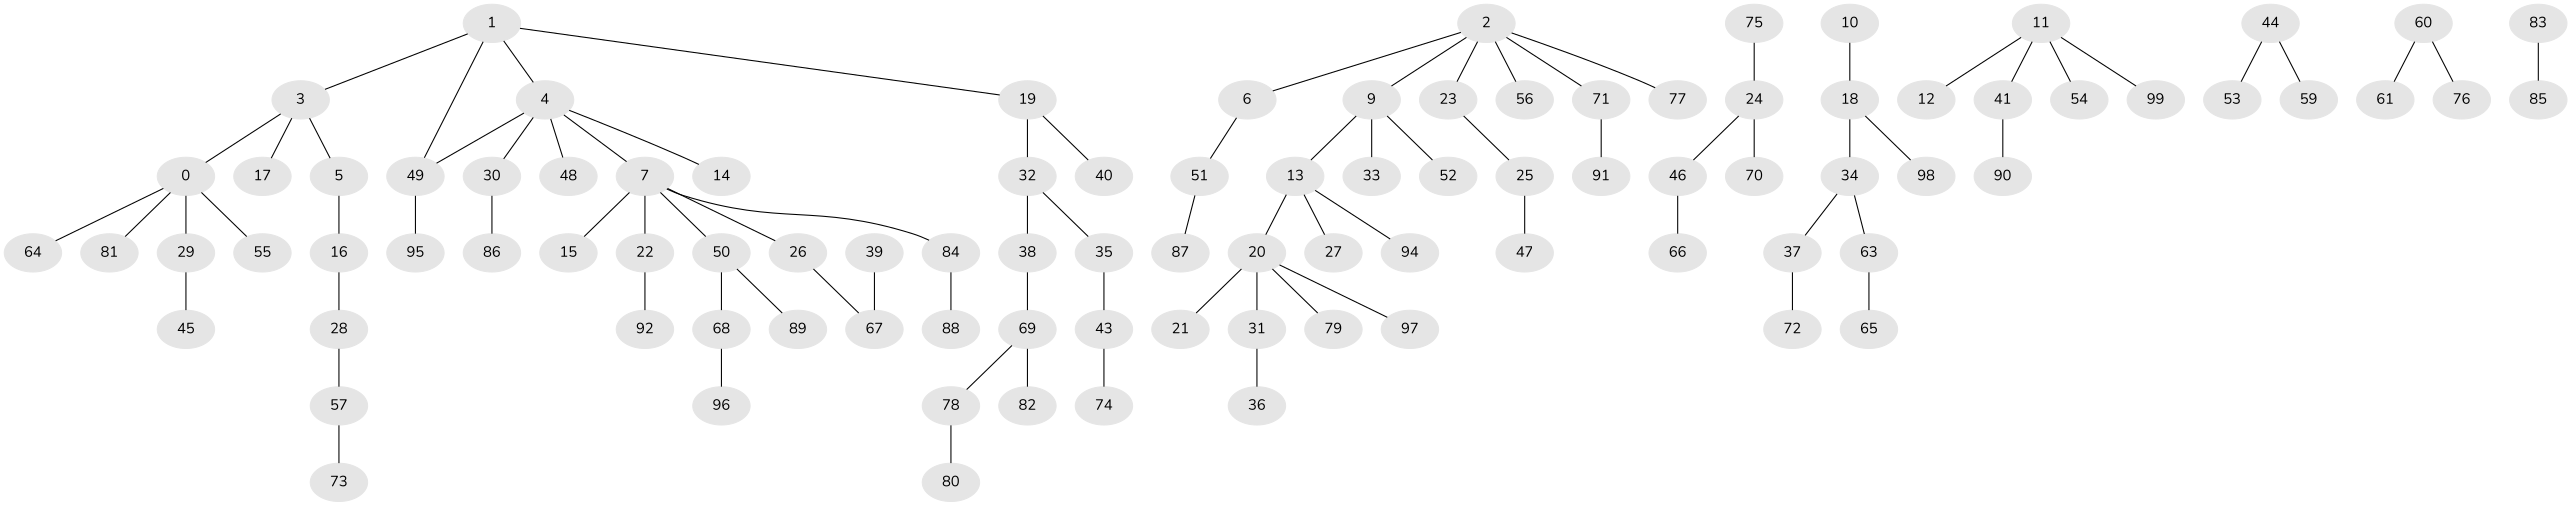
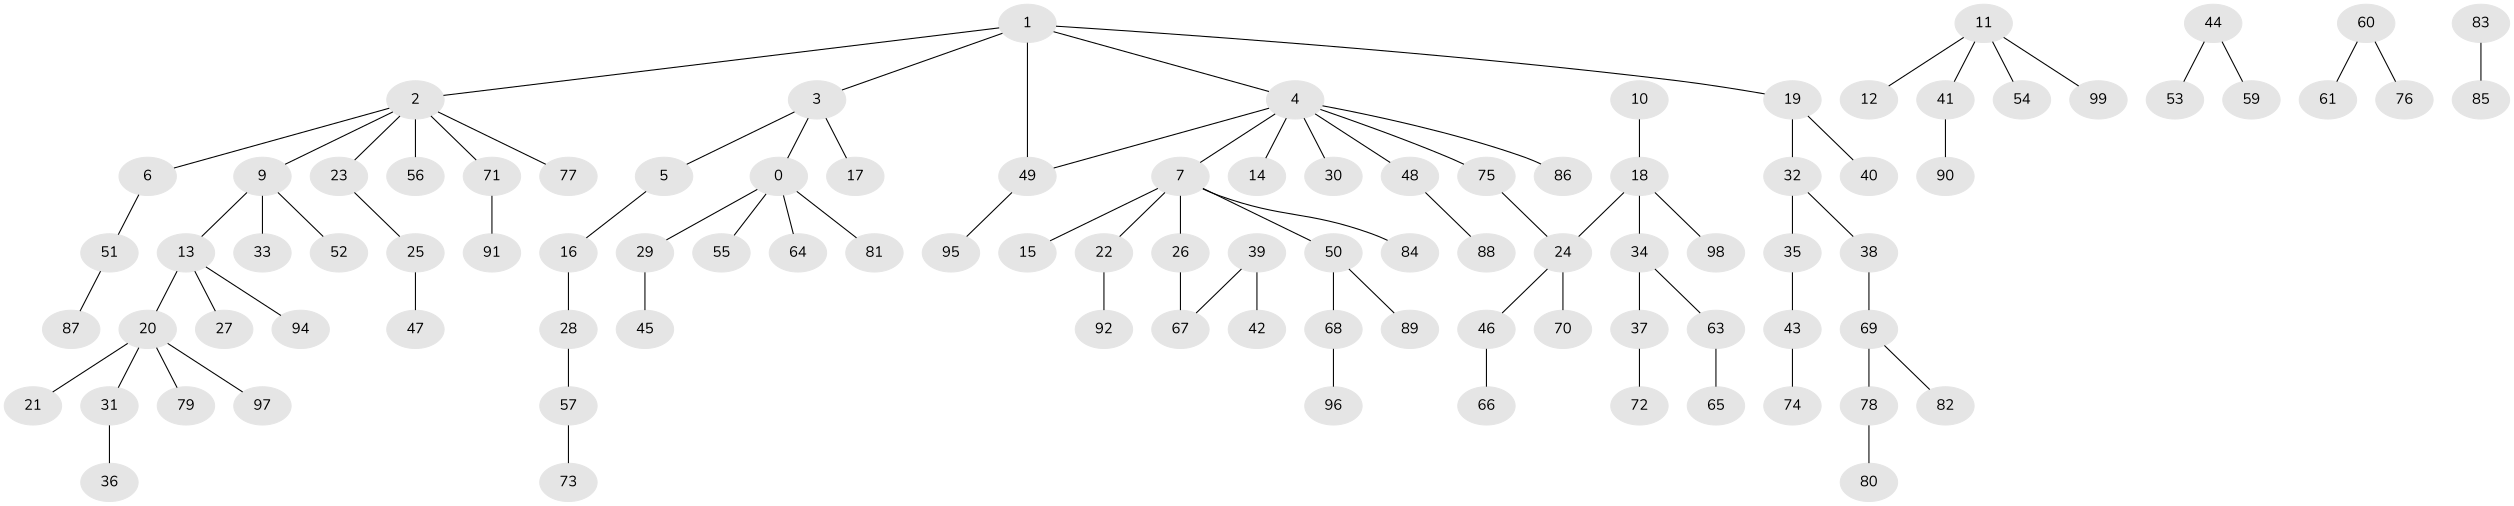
none -> (721, 62)
none -> (1393, 135)
(492, 215) -> (1433, 130)
none -> (1601, 215)
(951, 291) -> (1448, 215)
none -> (1257, 329)
